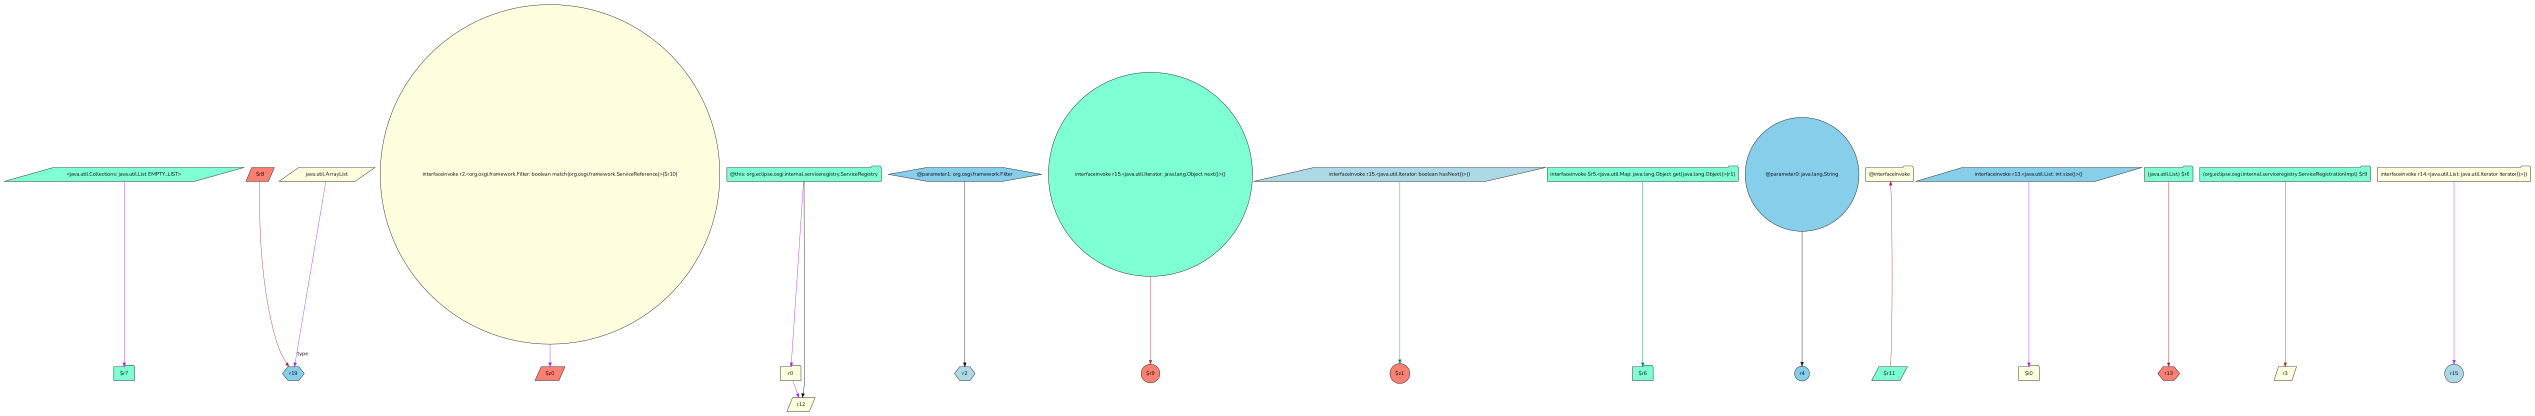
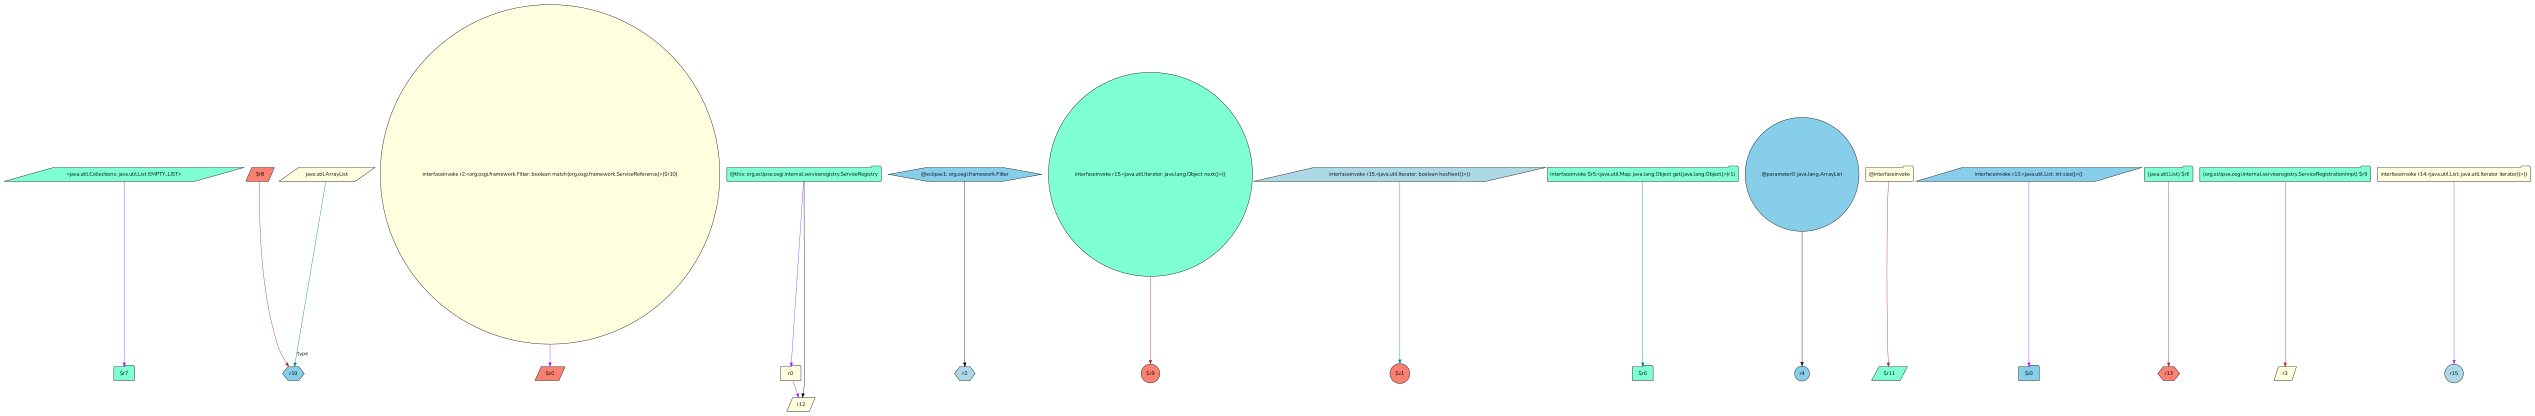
(965, 174) -> (965, 174)
(1802, 174) -> (1802, 174)
(310, 272) -> (310, 272)
(1892, 276) -> (1887, 272)
(2029, 374) -> (2029, 374)
